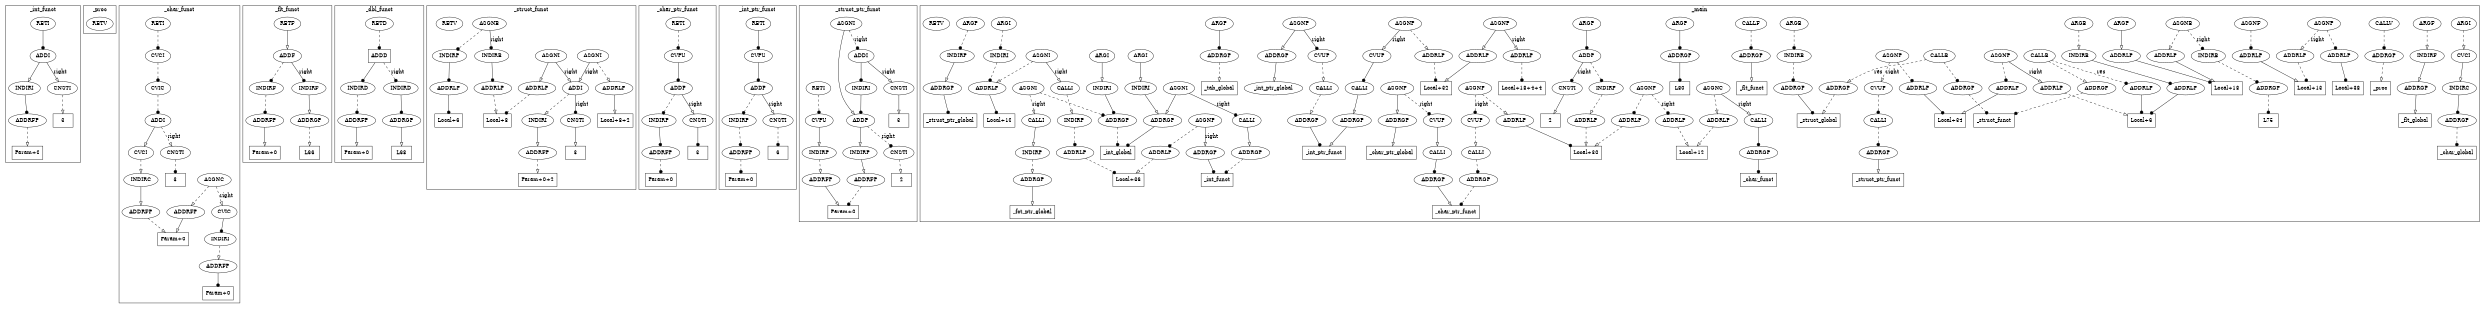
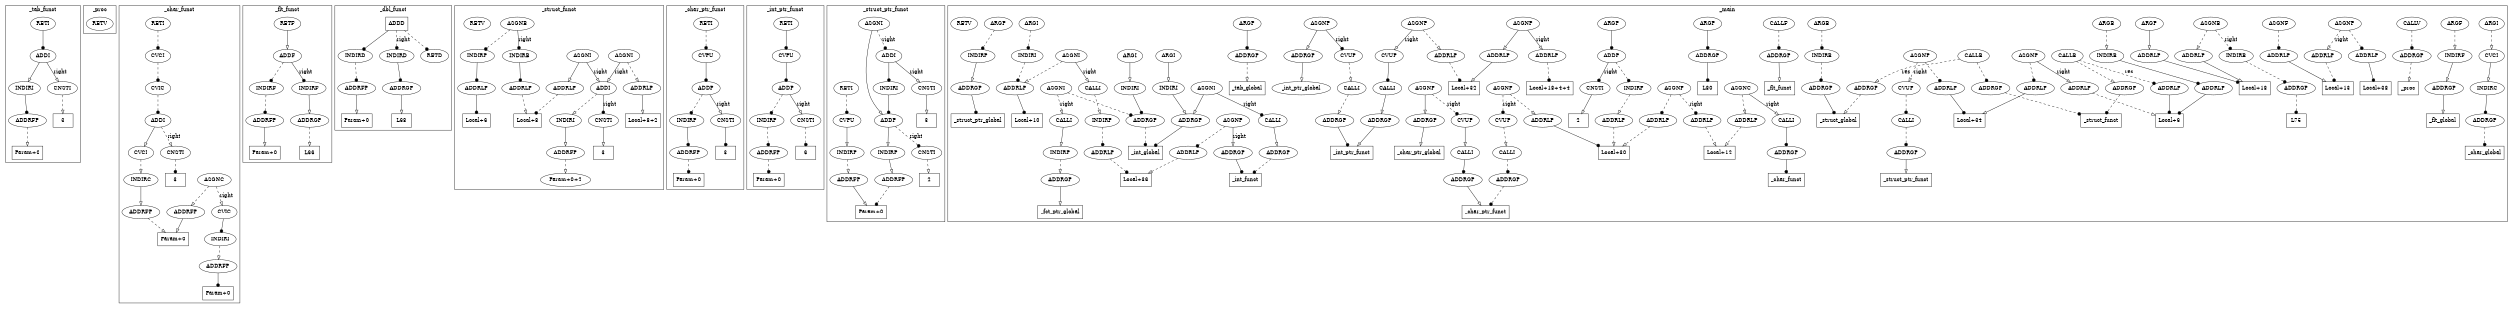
(43, 10) -> (43, 10)
(379, 38) -> (415, 39)
(538, 180) -> (566, 180)
